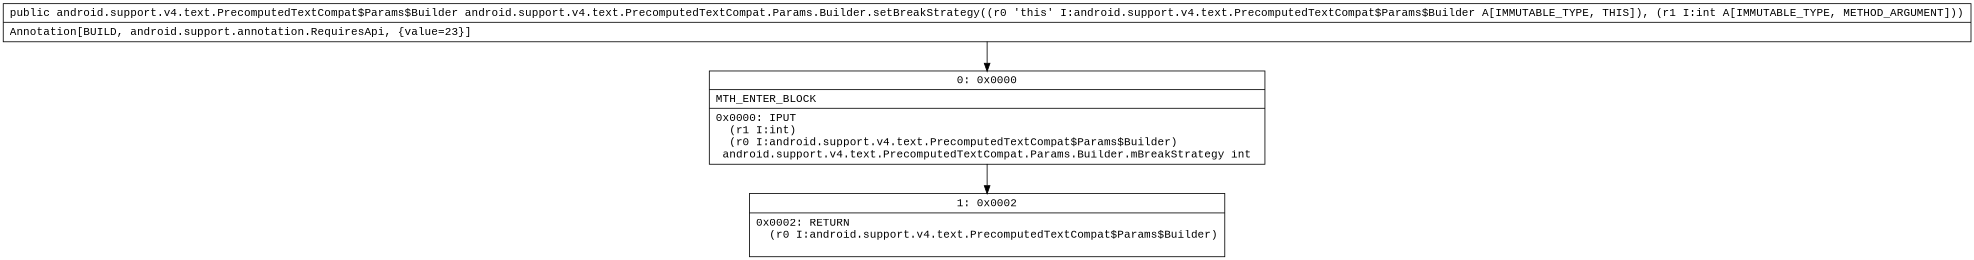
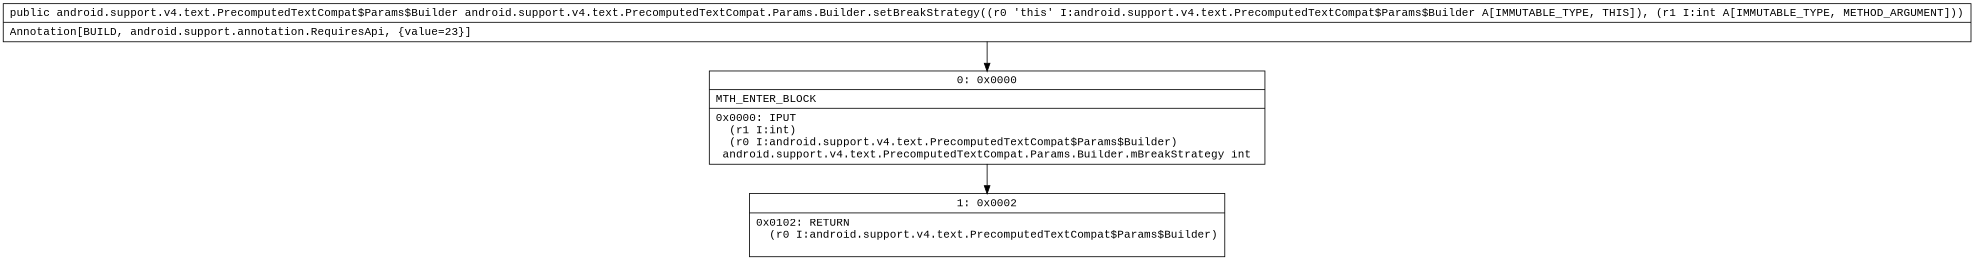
(810, 222) -> (810, 222)
